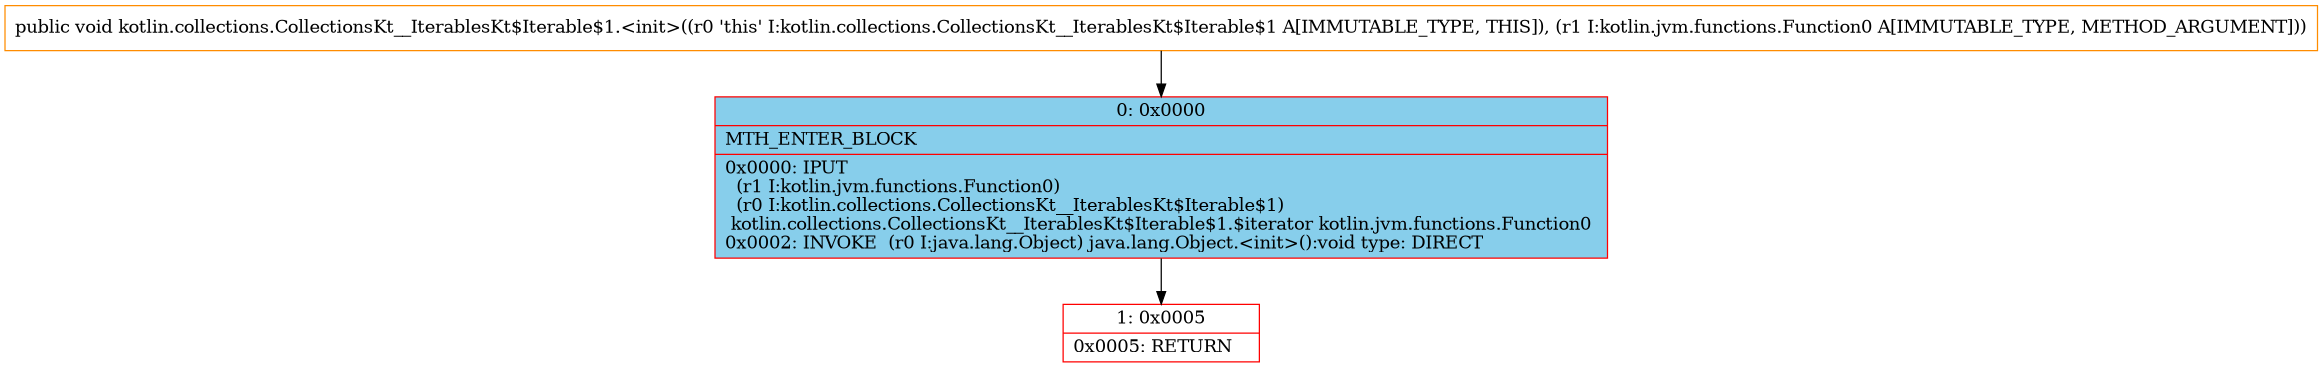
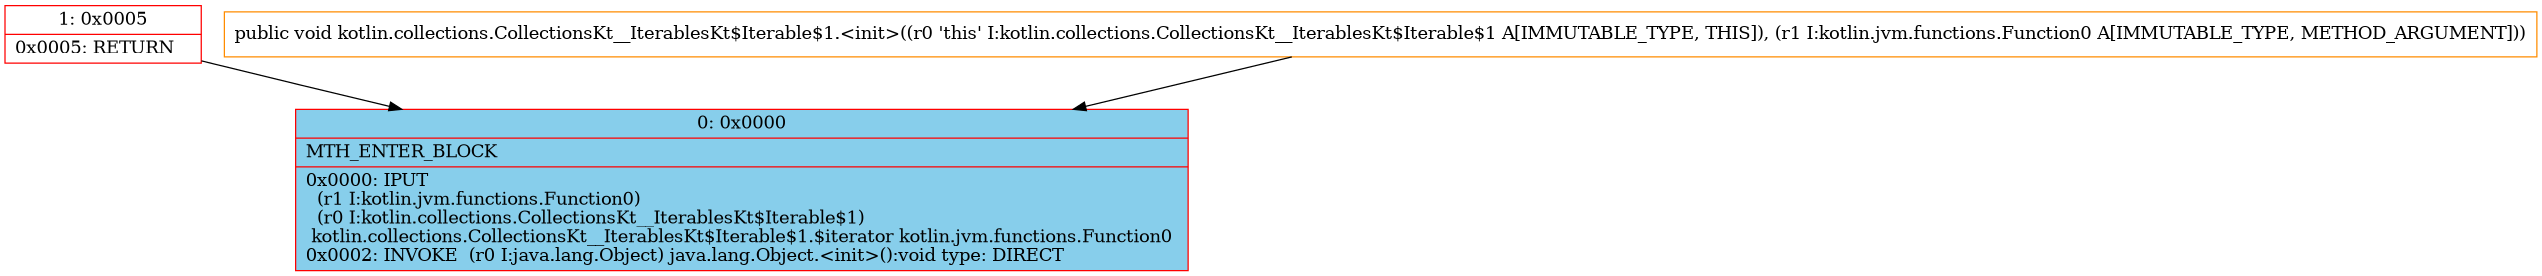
(1161, 275) -> (295, 84)
